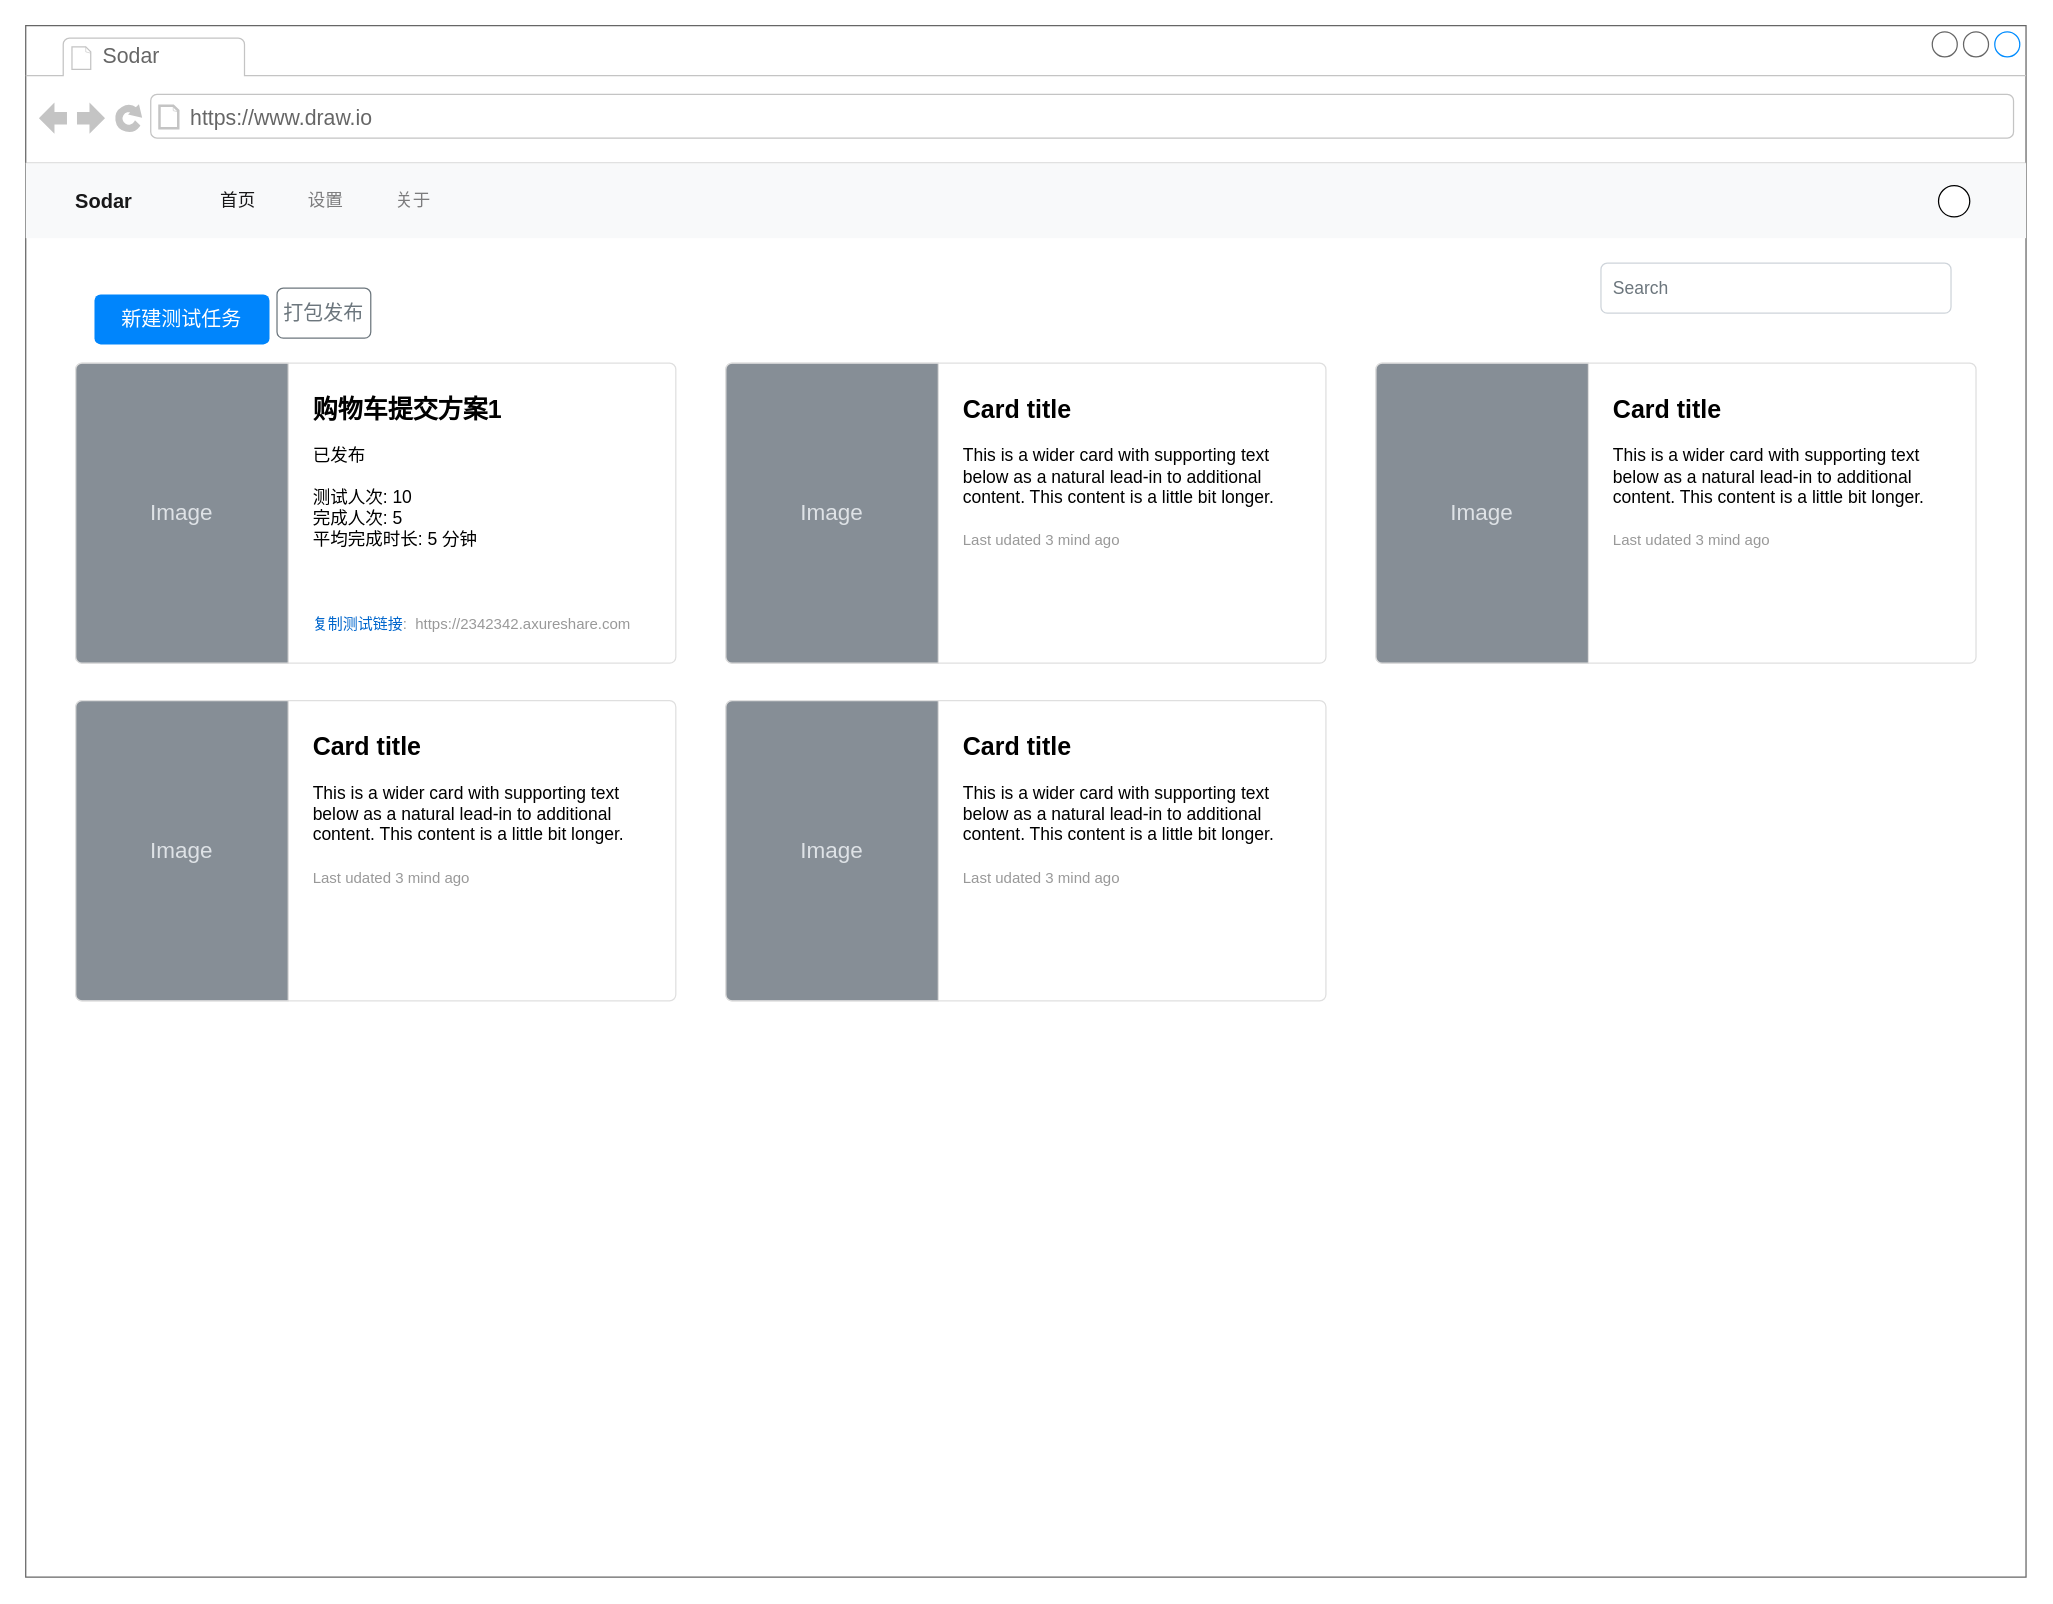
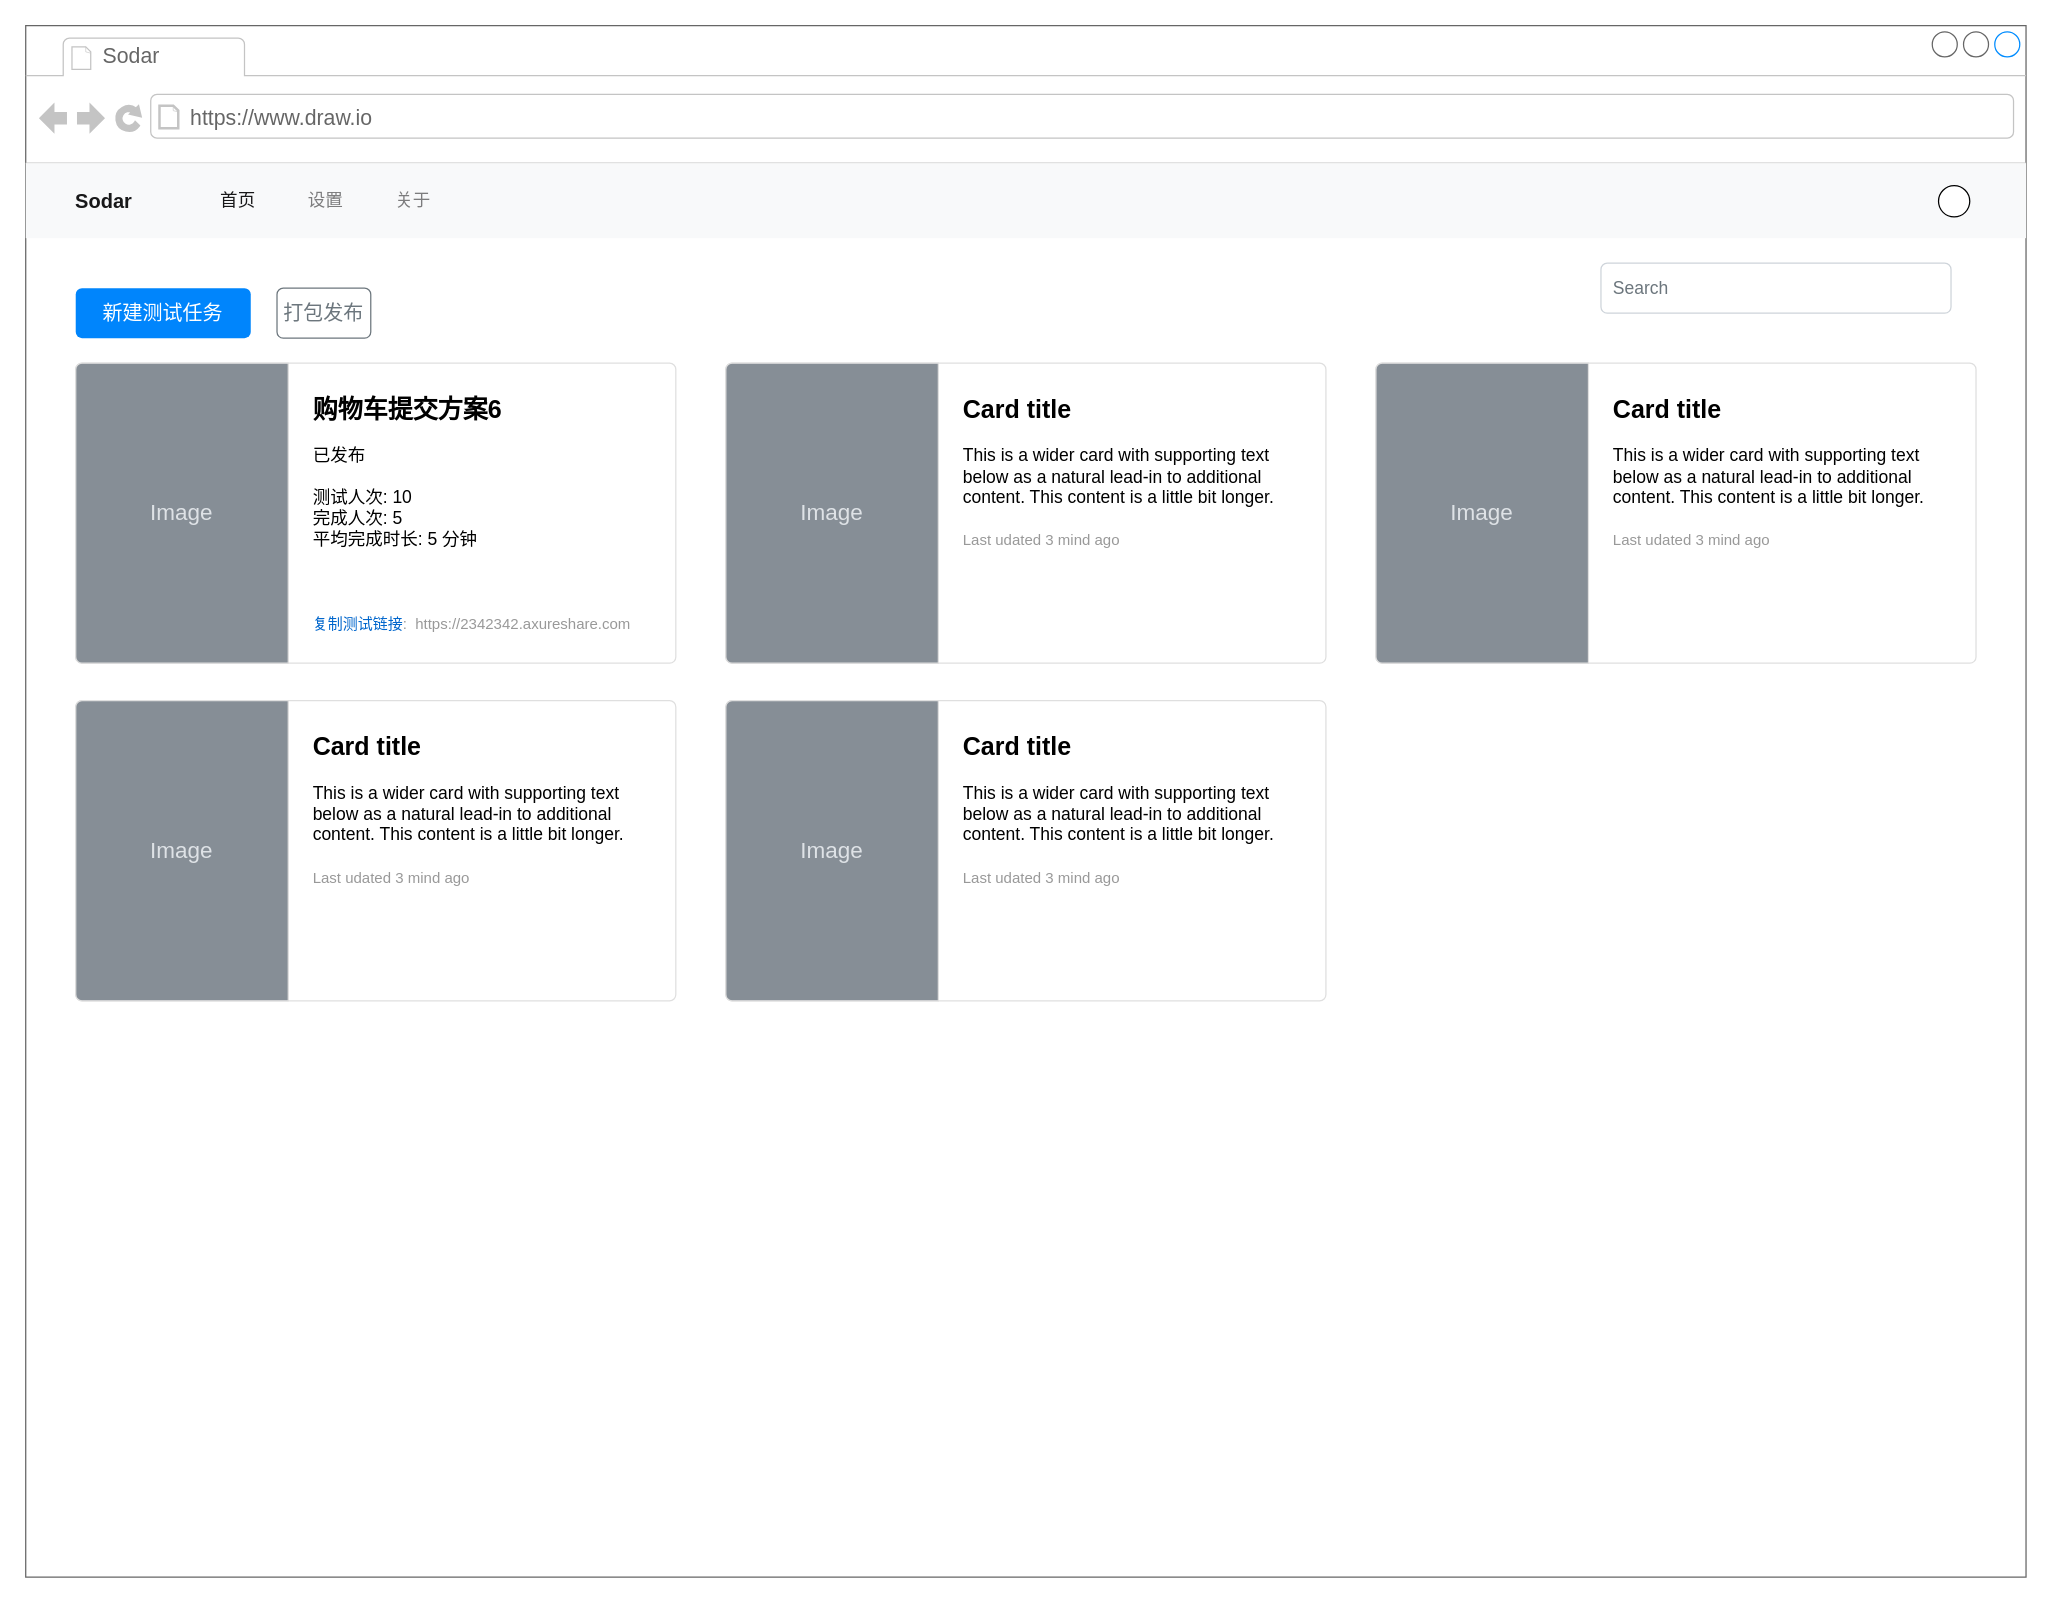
(182, 319) -> (163, 313)
(483, 468) -> (483, 468)
